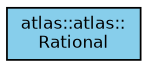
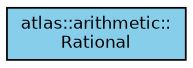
(74, 34) -> (96, 34)
